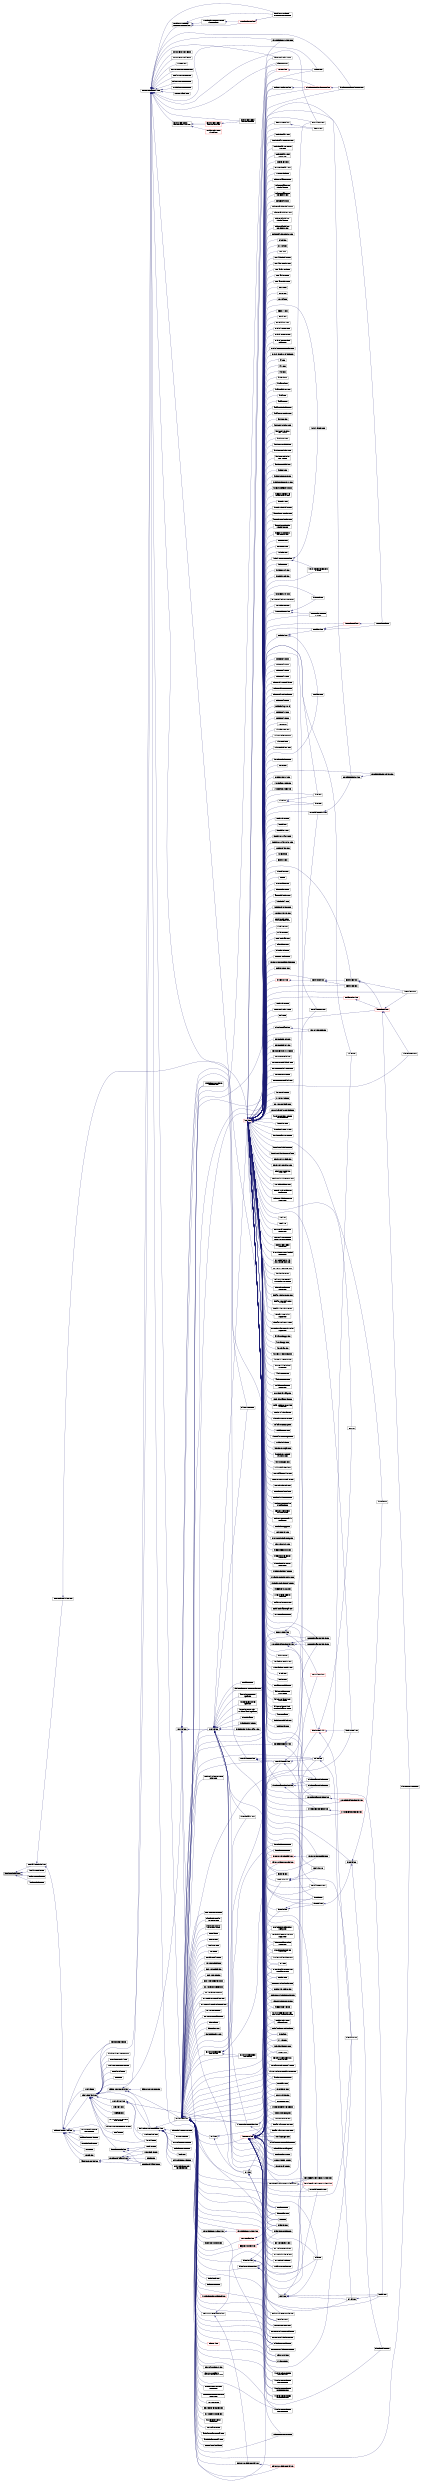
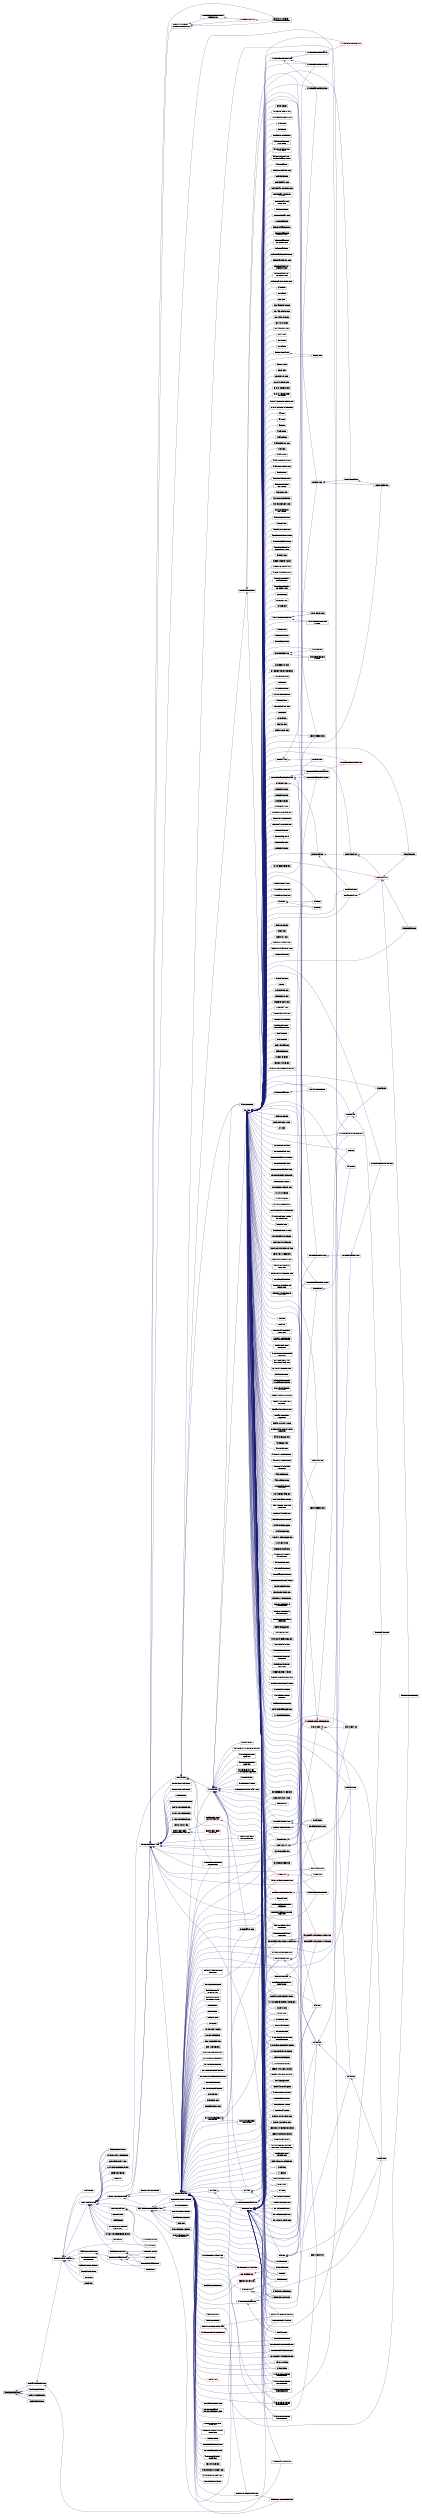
(75, 1245) -> (261, 1718)
(282, 2131) -> (282, 2075)
